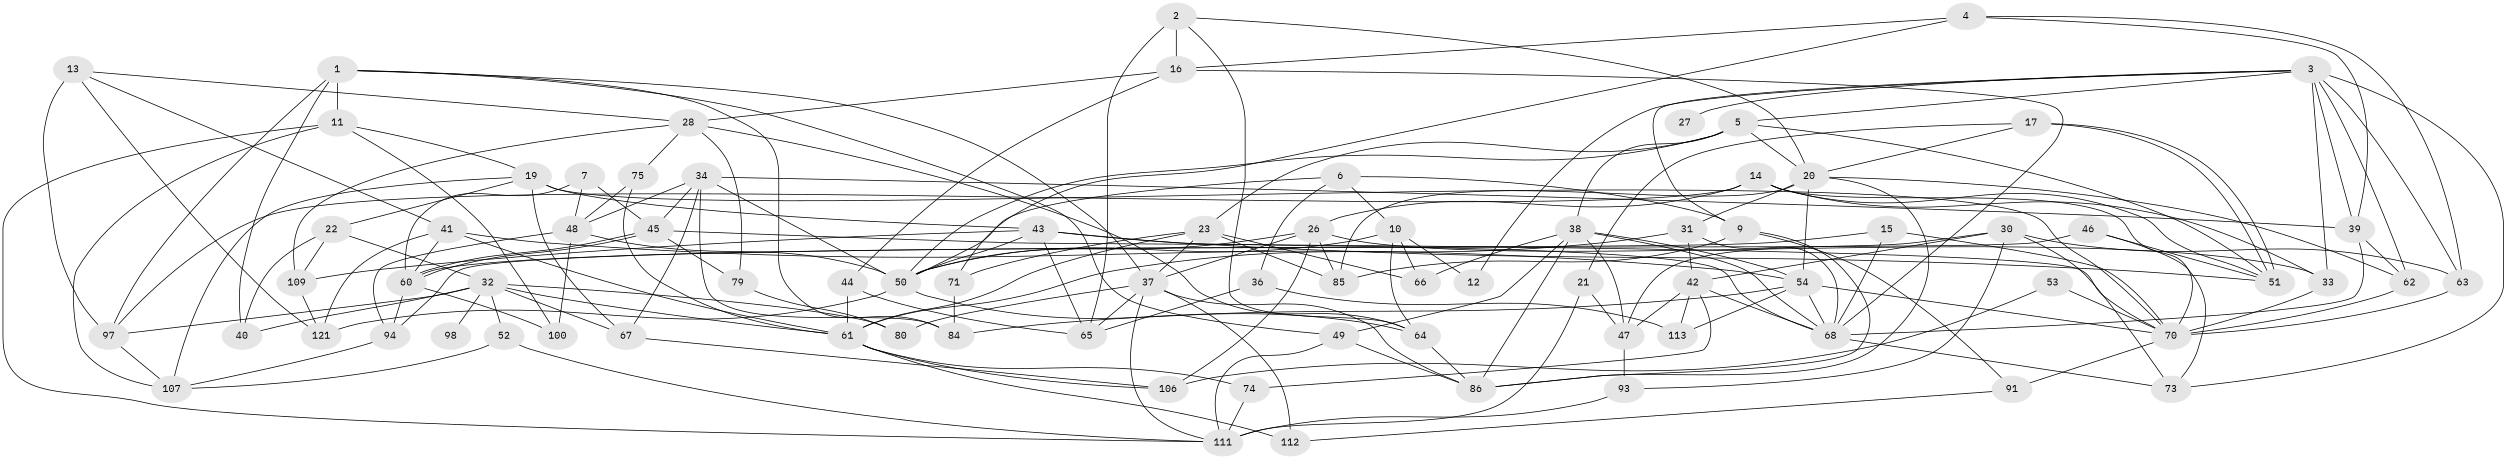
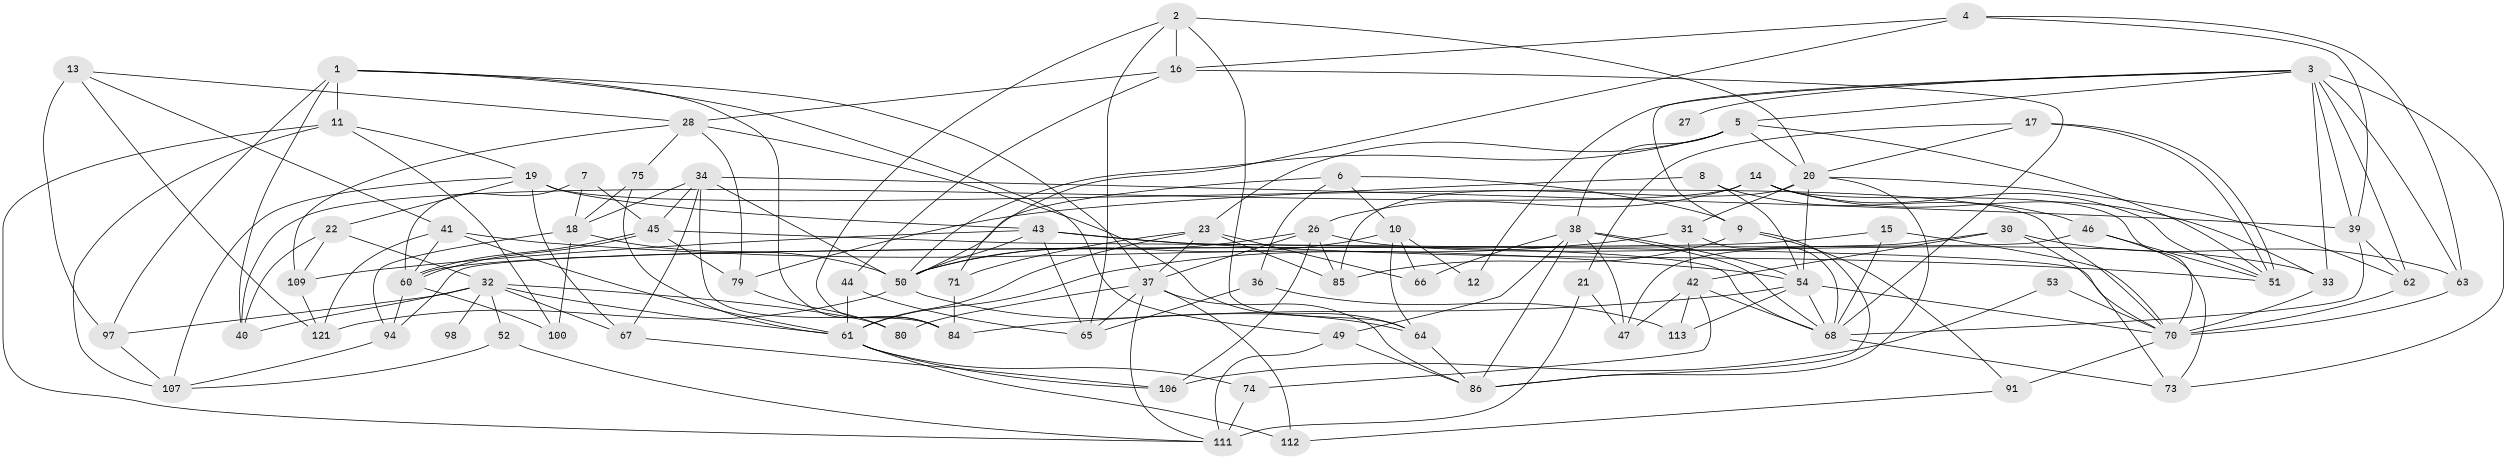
none -> (905, 162)
none -> (1703, 176)
(870, 195) -> (957, 192)
(572, 229) -> (572, 229)
(1624, 389) -> none
